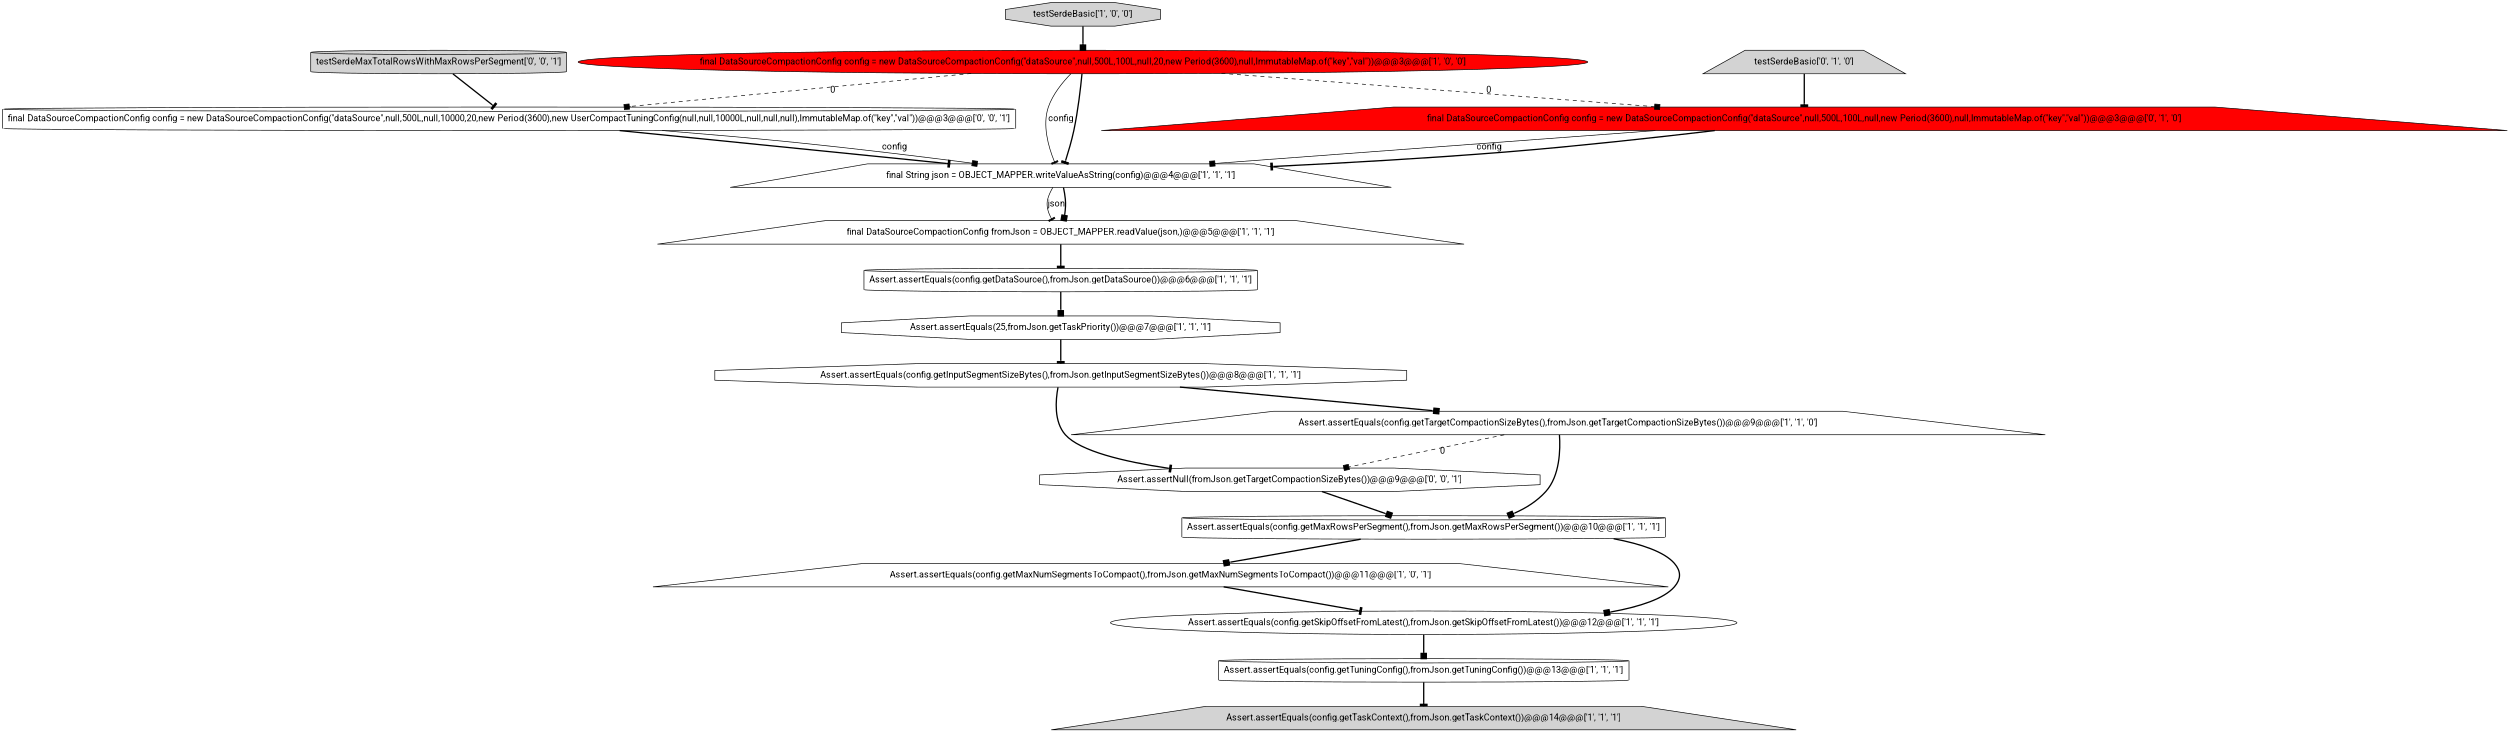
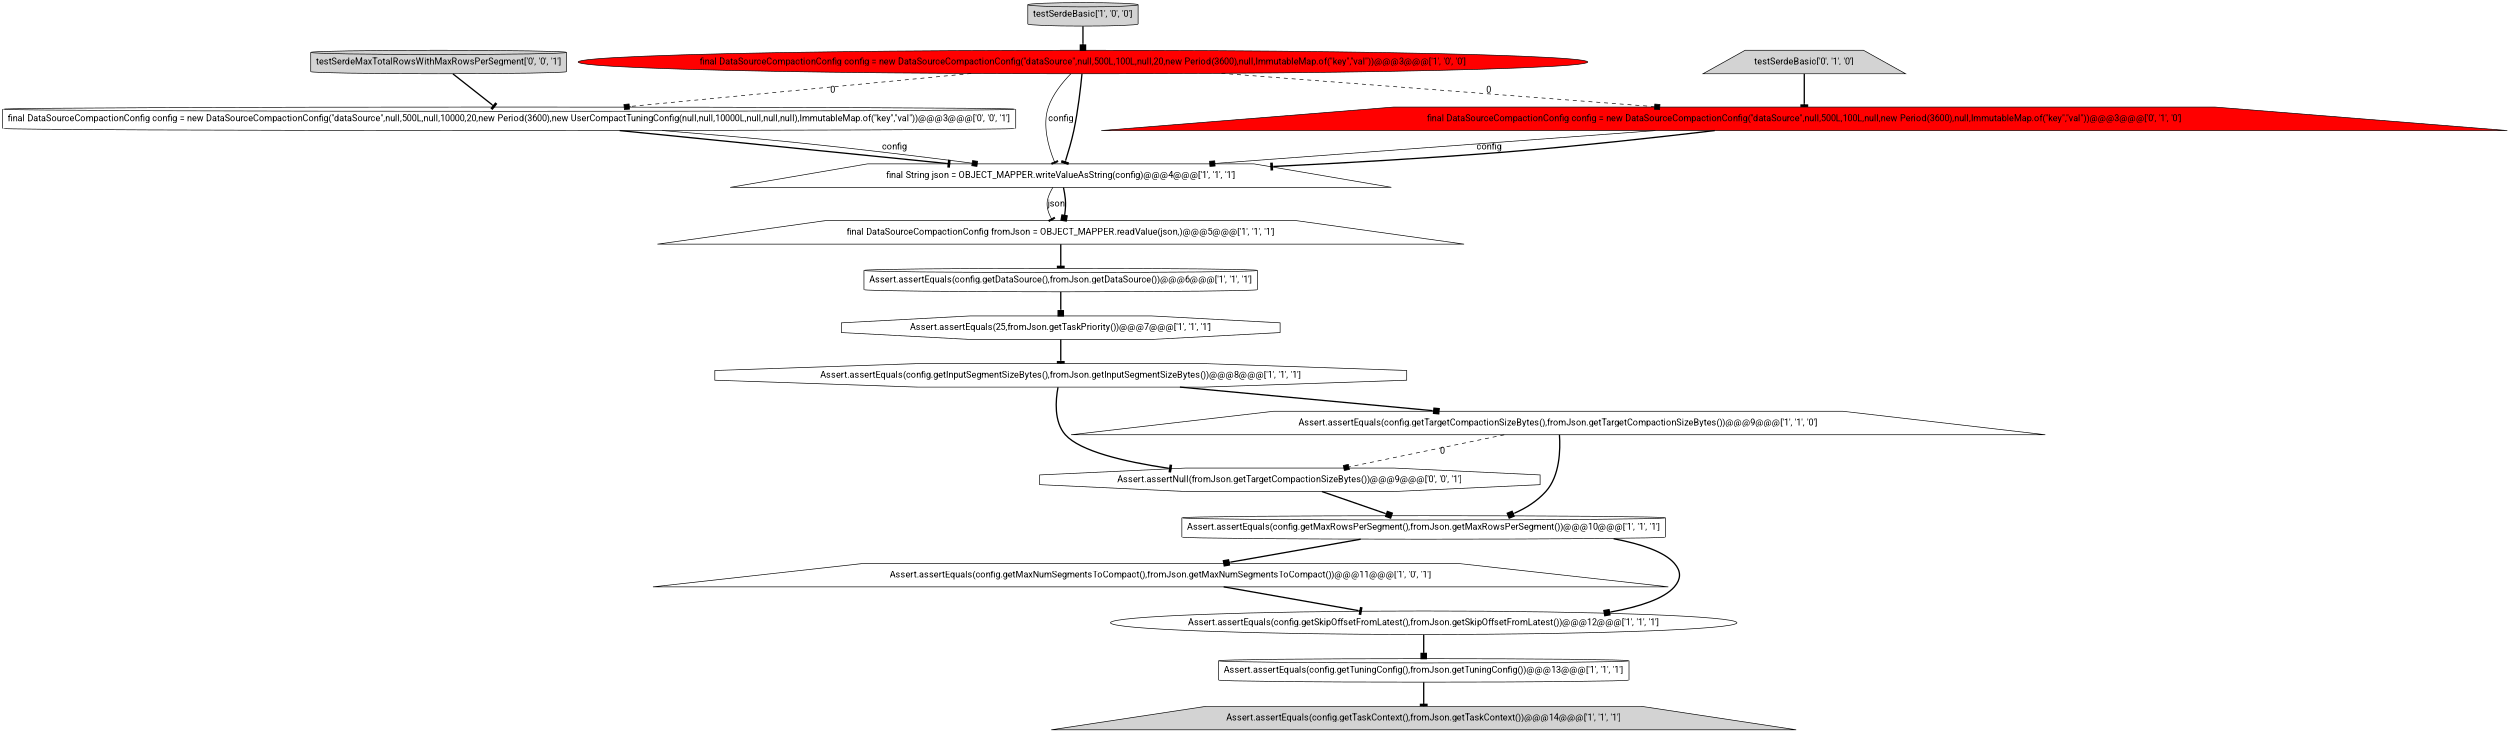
(1083, 14) -> (1083, 14)
